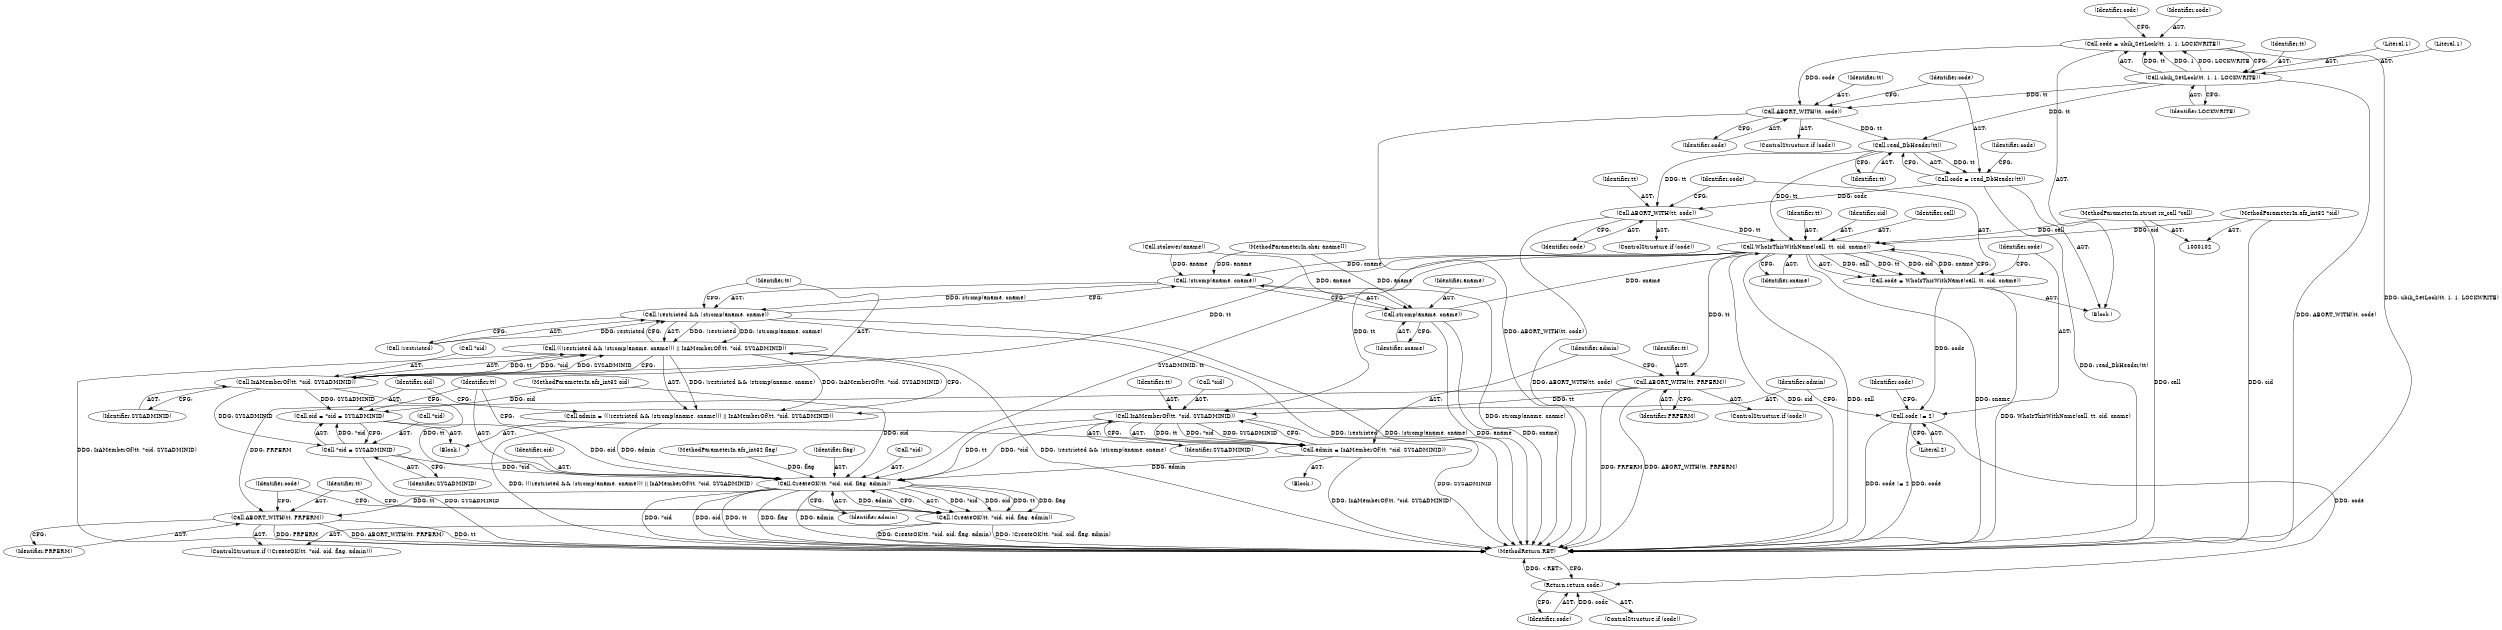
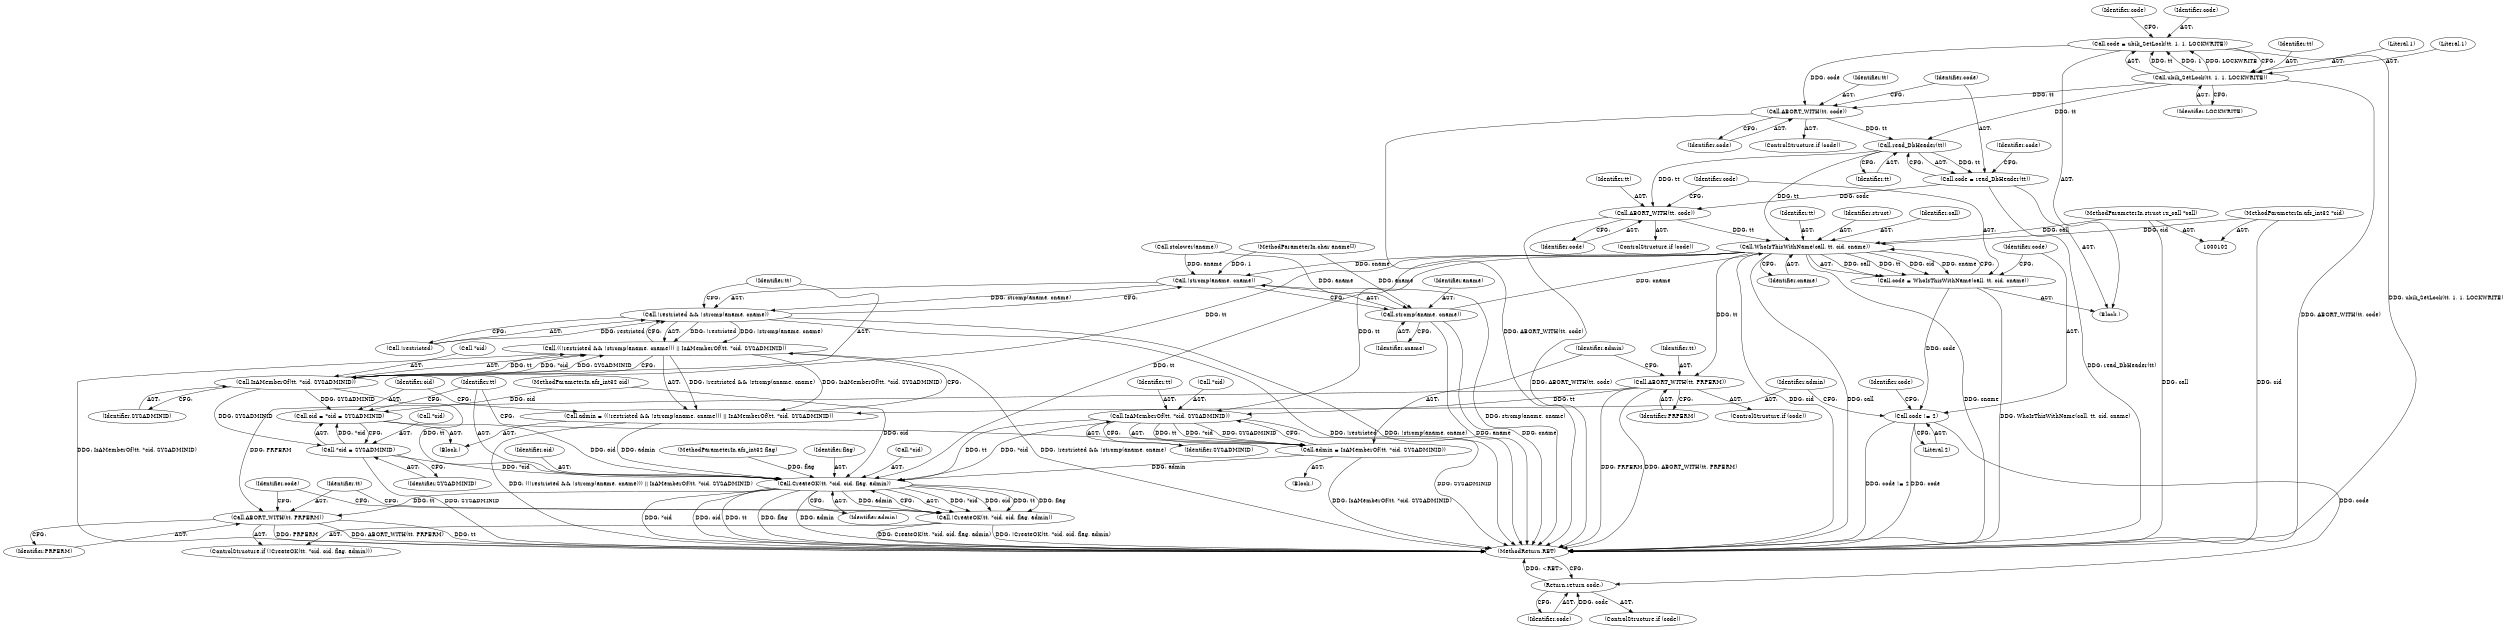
(1868, 214) -> (1867, 214)
(1235, 264) -> (1242, 264)
(1181, 366) -> (1164, 366)
